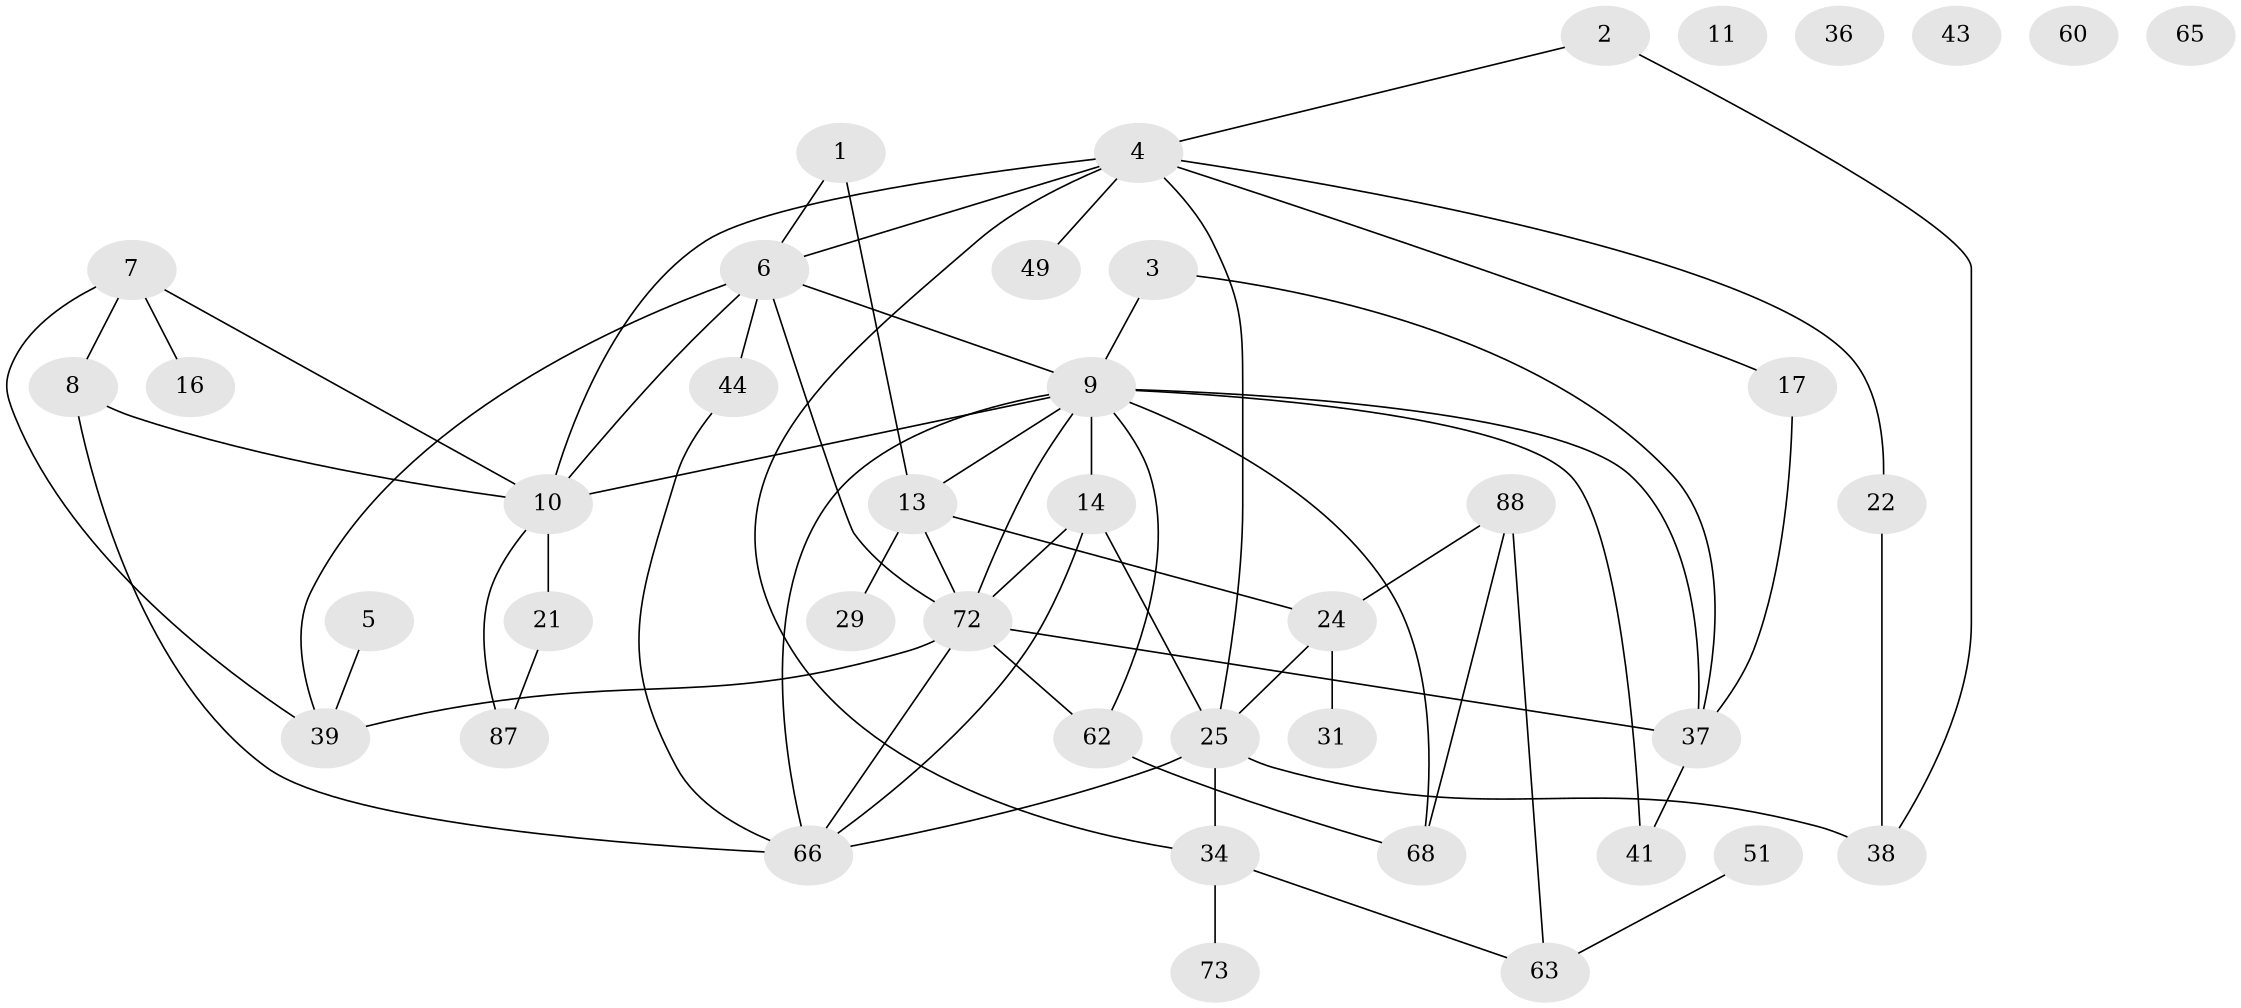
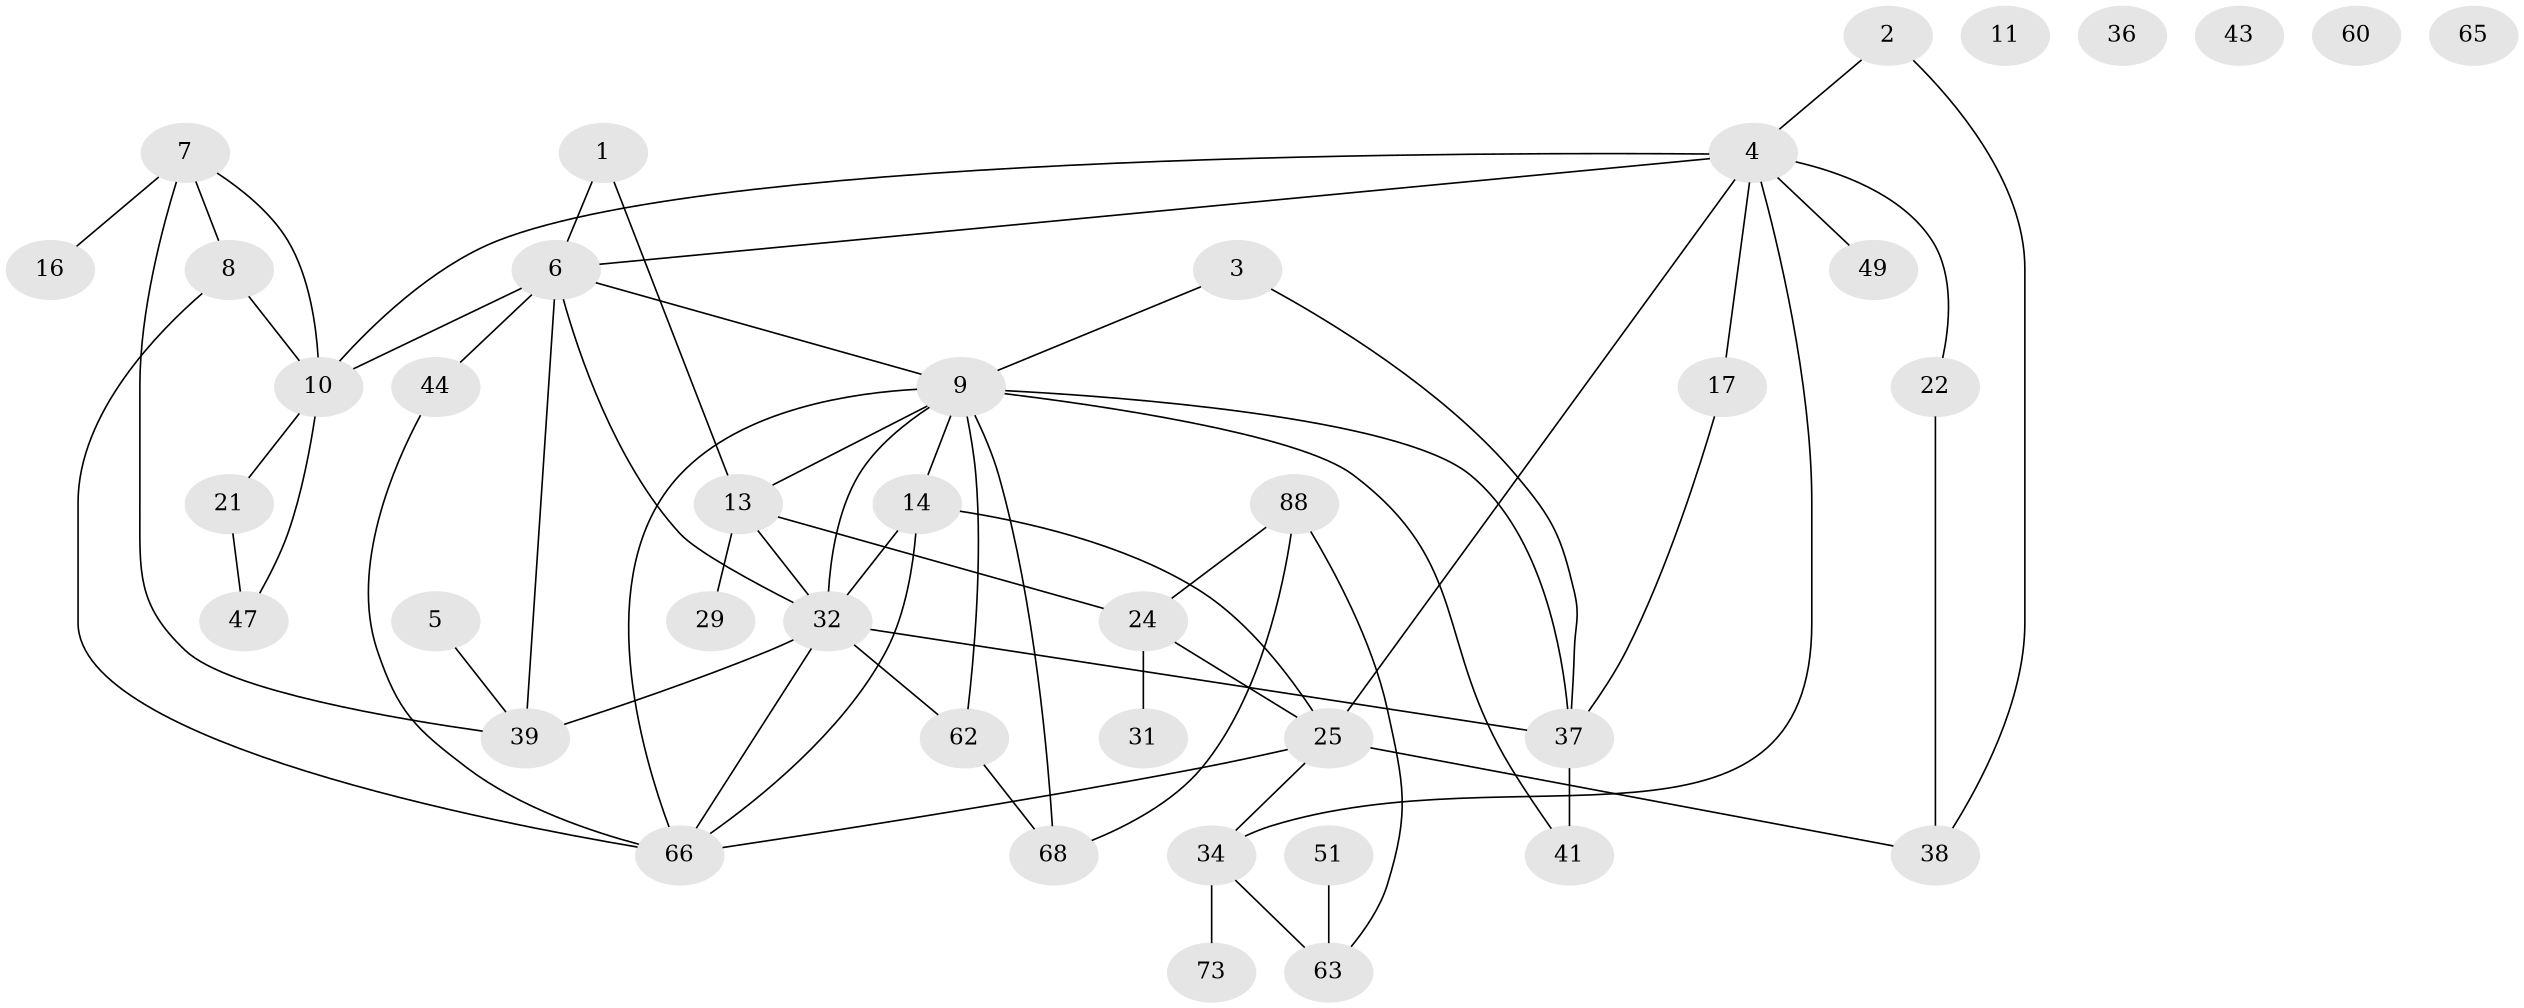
(808, 448) -> none
(968, 621) -> (828, 621)
(504, 738) -> (244, 621)
